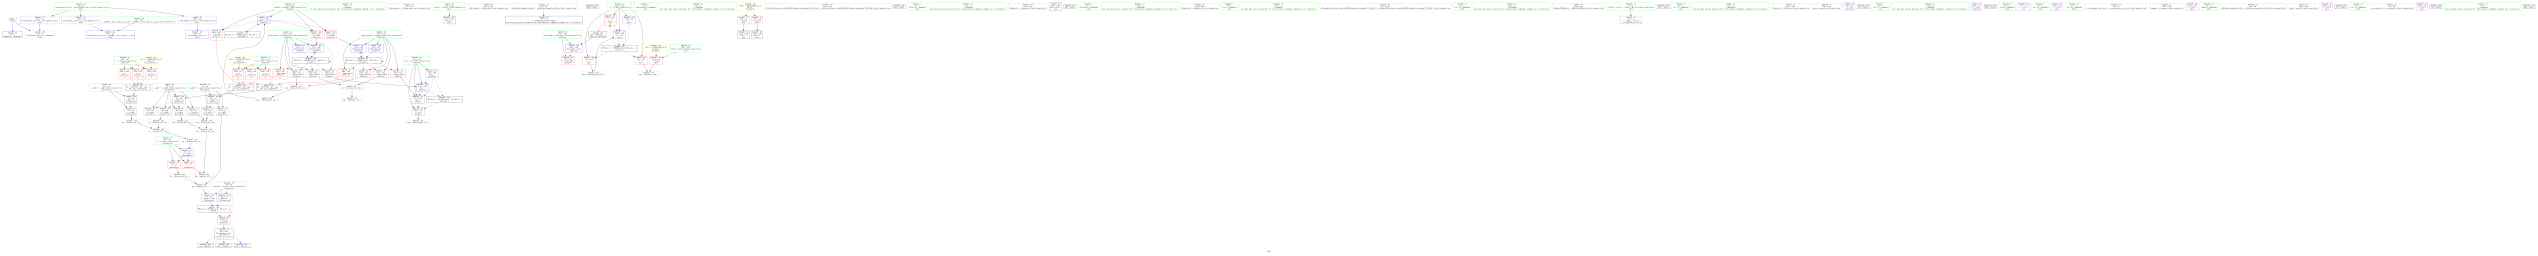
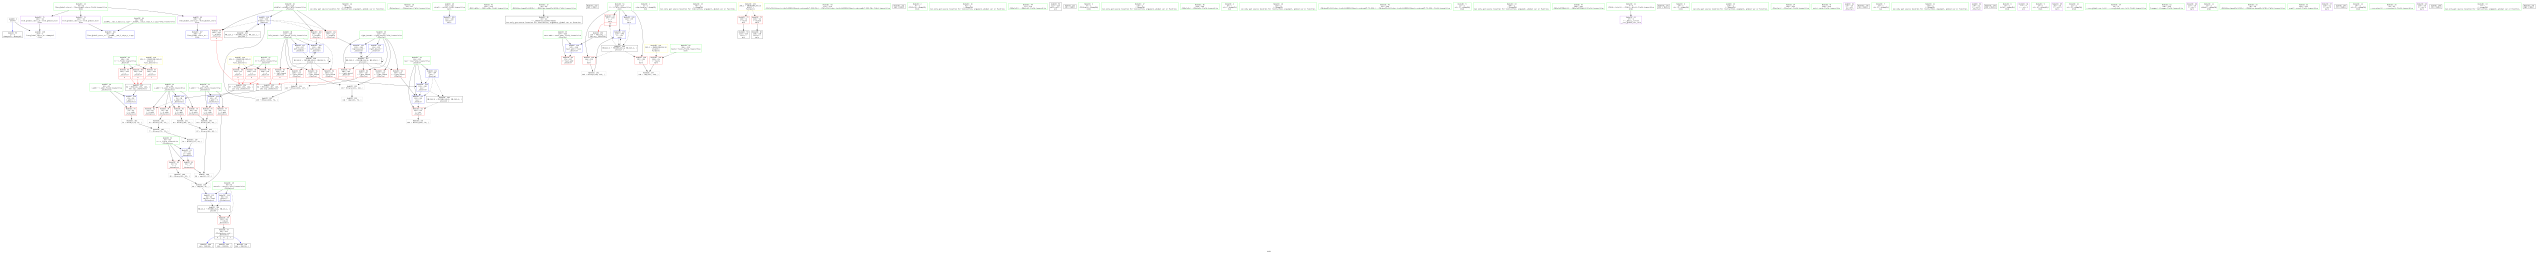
(615, 28) -> (620, 42)
